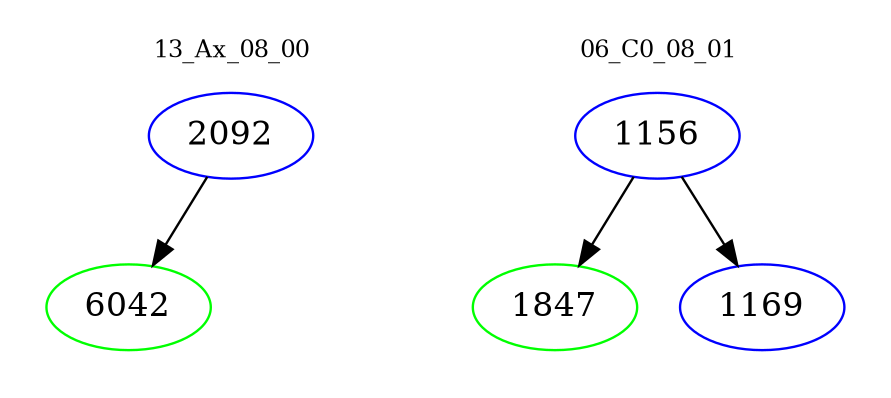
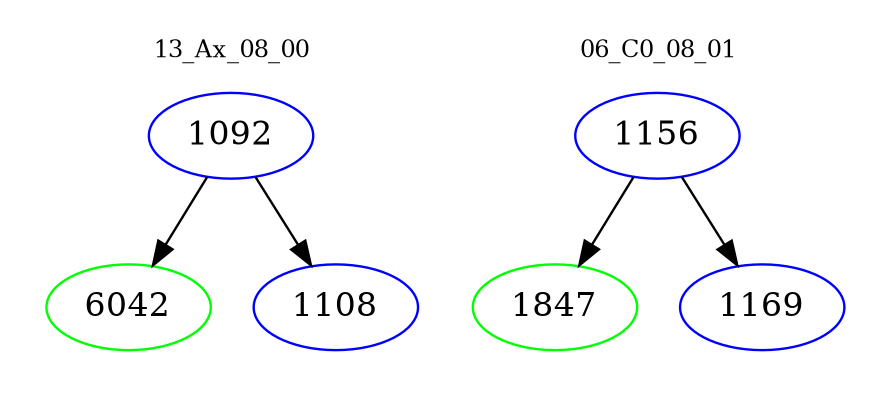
(231, 136) -> (231, 136)
none -> (336, 307)
